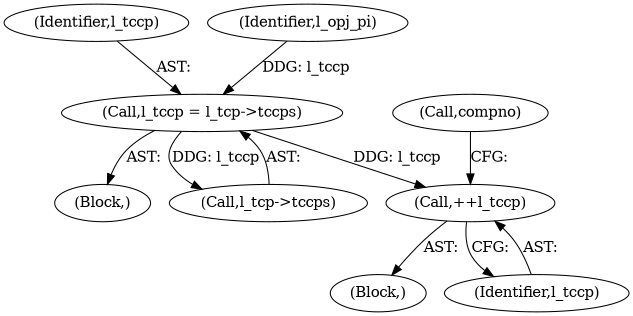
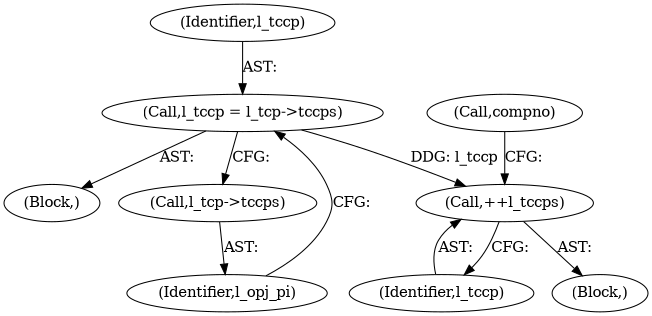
(306, 68) -> (354, 203)
(216, 158) -> (253, 158)
(264, 158) -> (222, 243)
(470, 203) -> (505, 203)
